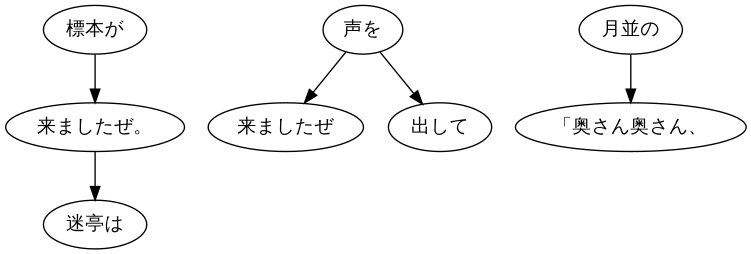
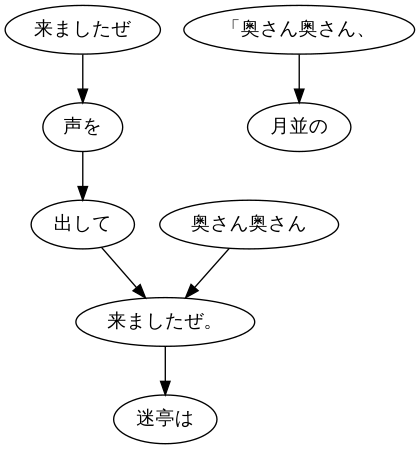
(95, 30) -> (249, 225)
(330, 72) -> (83, 72)
(631, 72) -> (299, 72)
none -> (119, 268)
